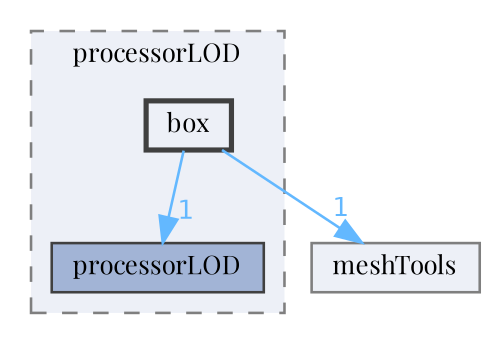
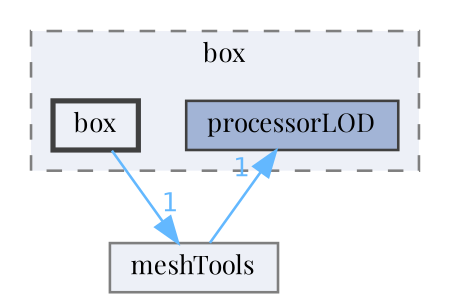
(158, 56) -> (225, 56)
(176, 184) -> (235, 208)
